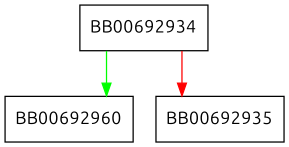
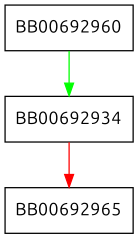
(107, 67) -> (69, 67)
(220, 119) -> (69, 210)
